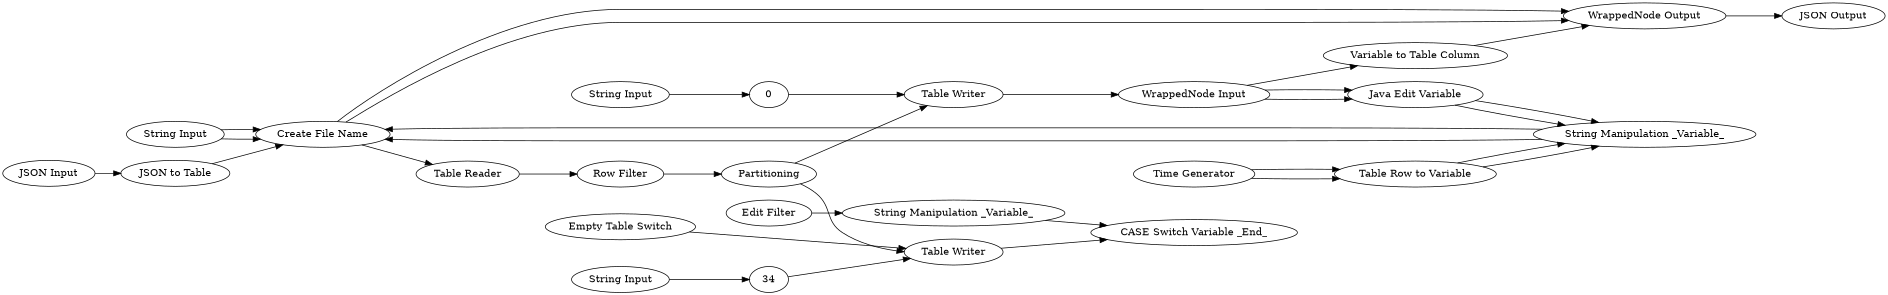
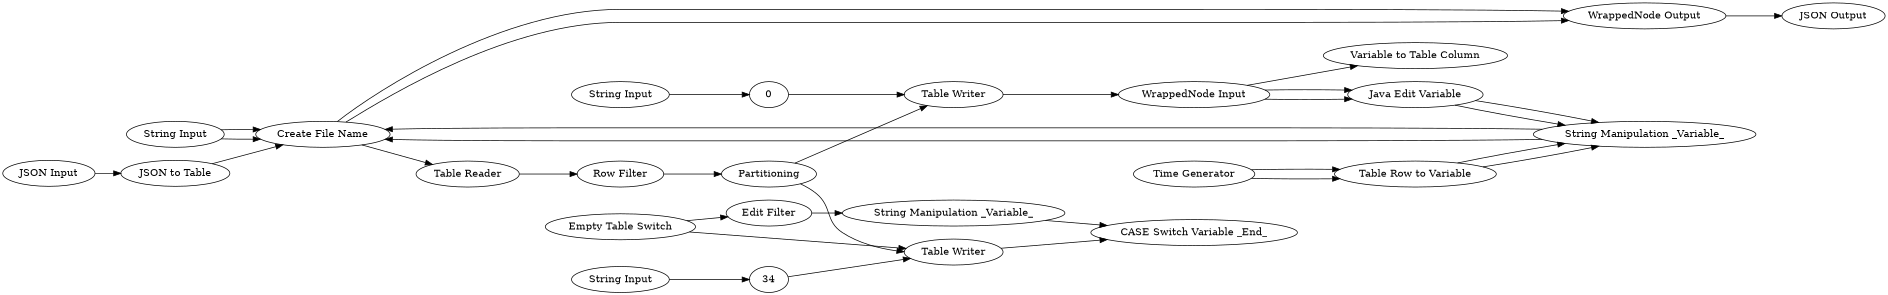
(1528, 36) -> none
none -> (704, 219)
